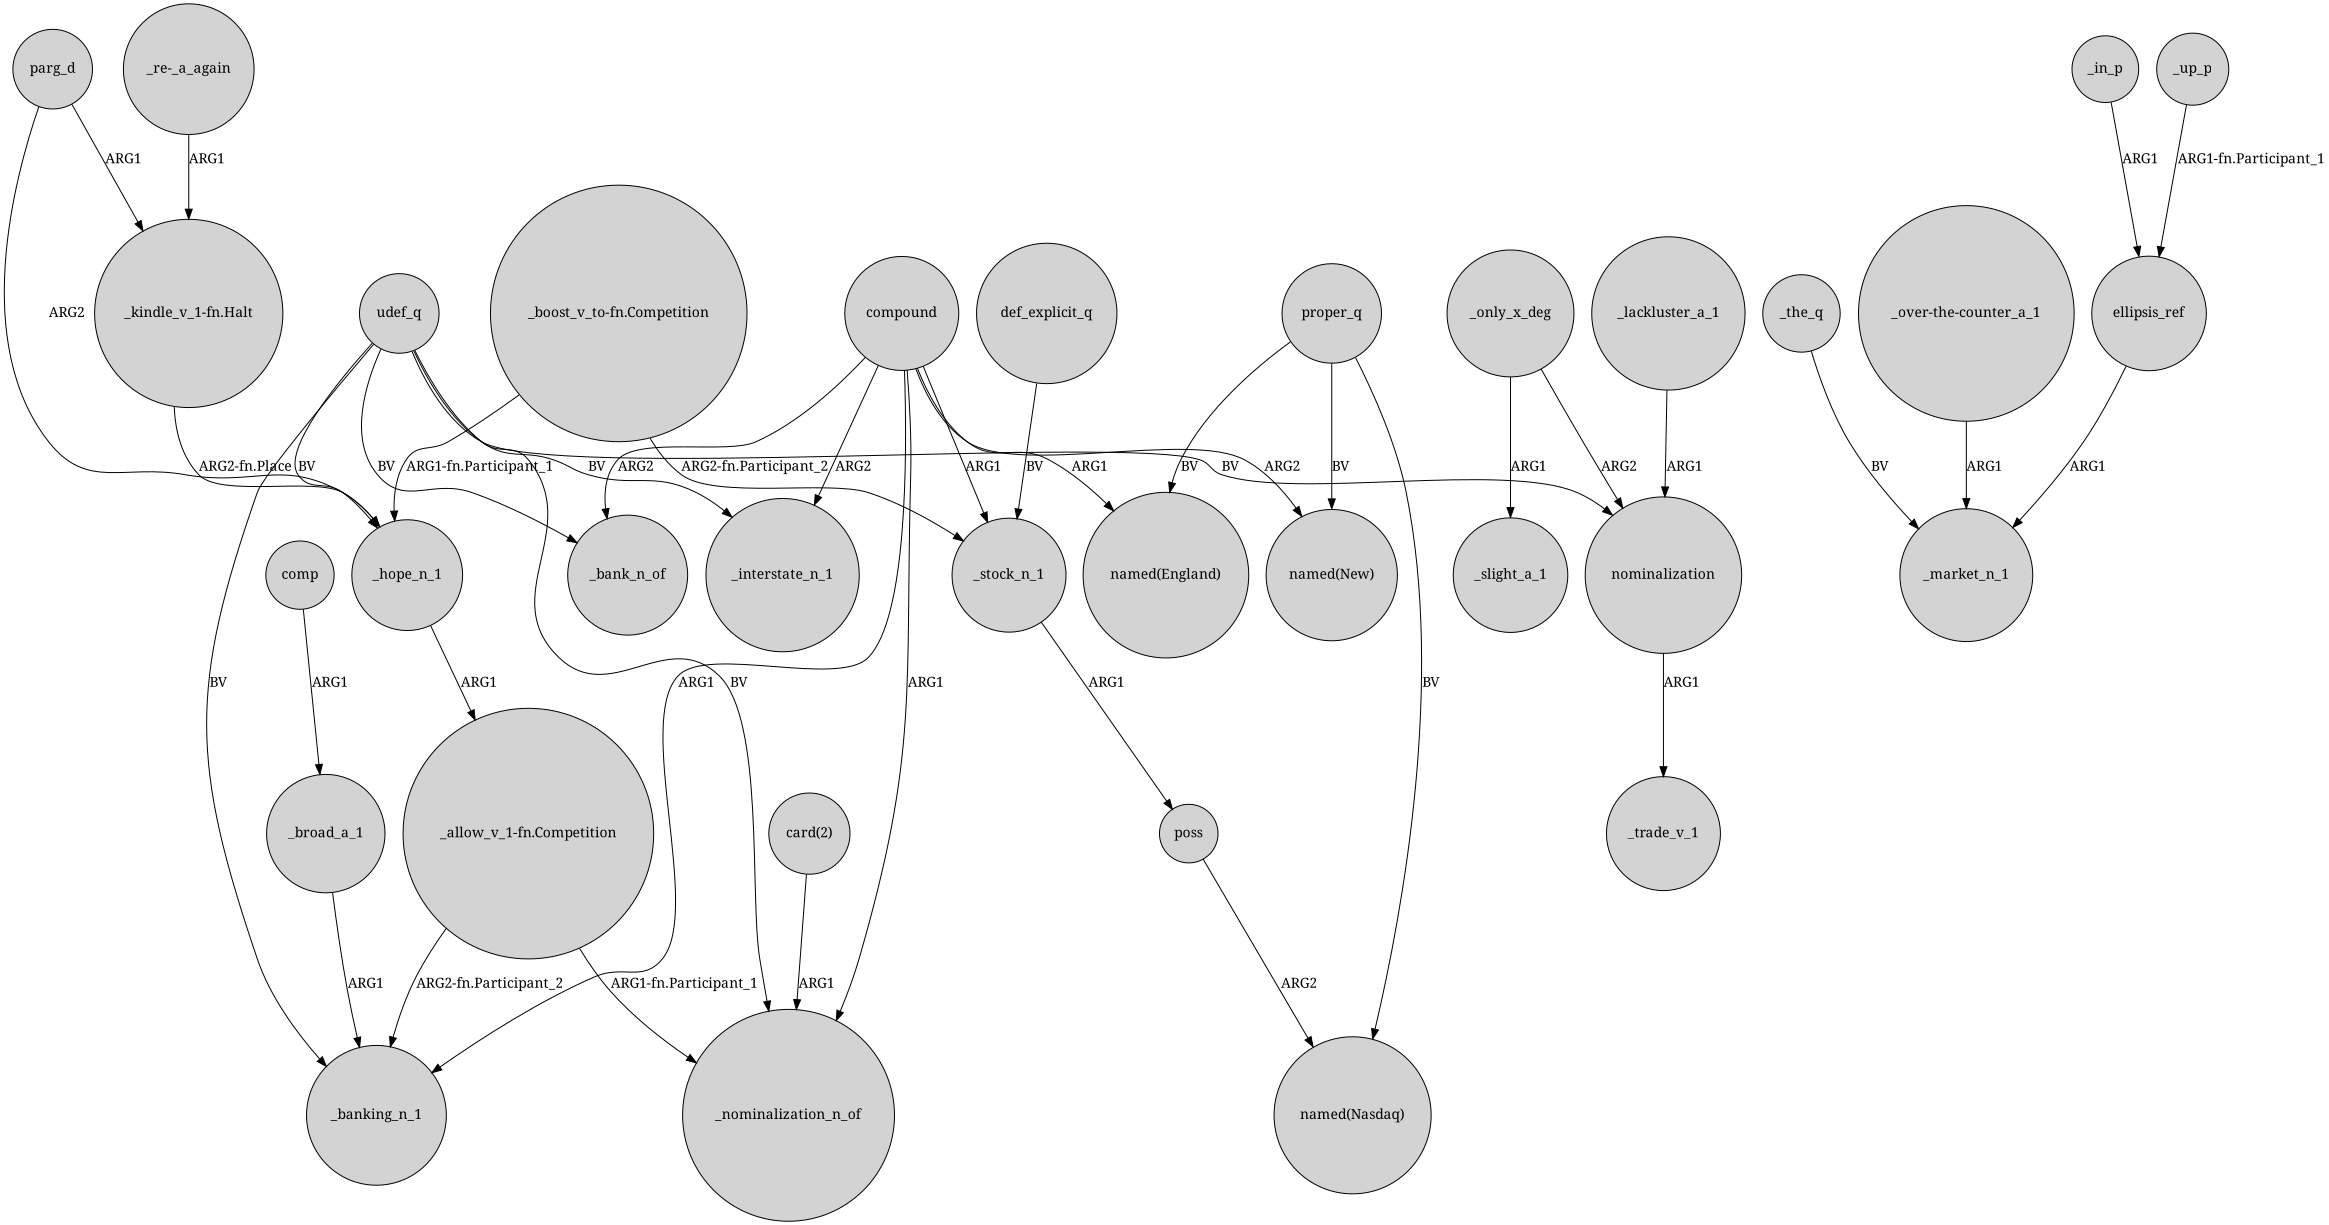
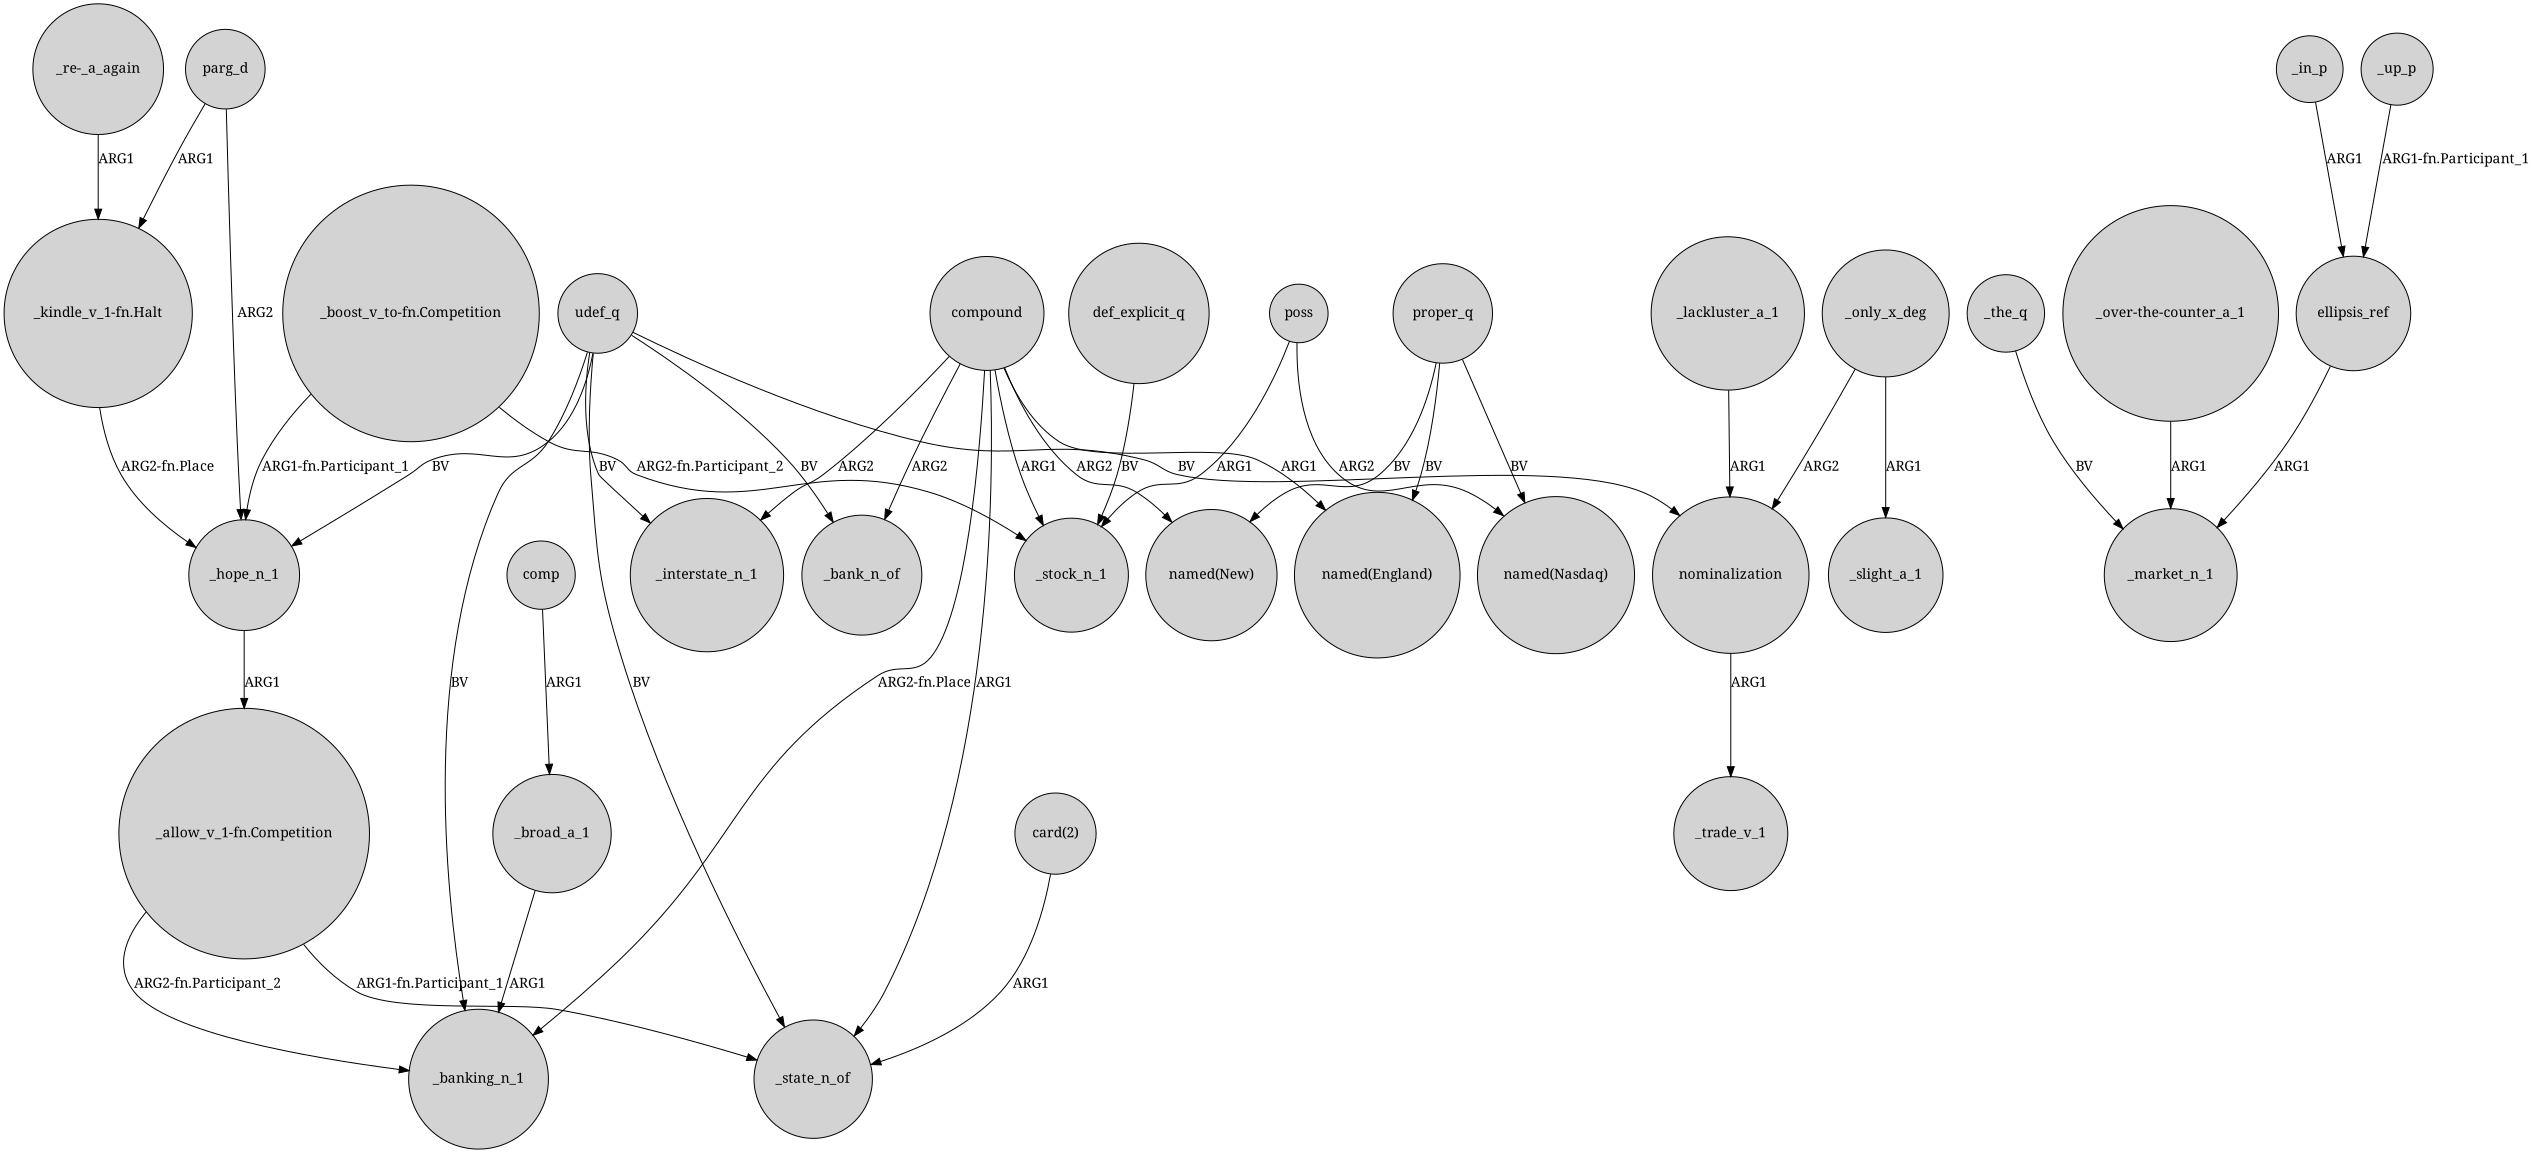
(697, 683) -> (924, 683)
(1104, 712) -> (1217, 461)
(789, 1115) -> (813, 1079)
